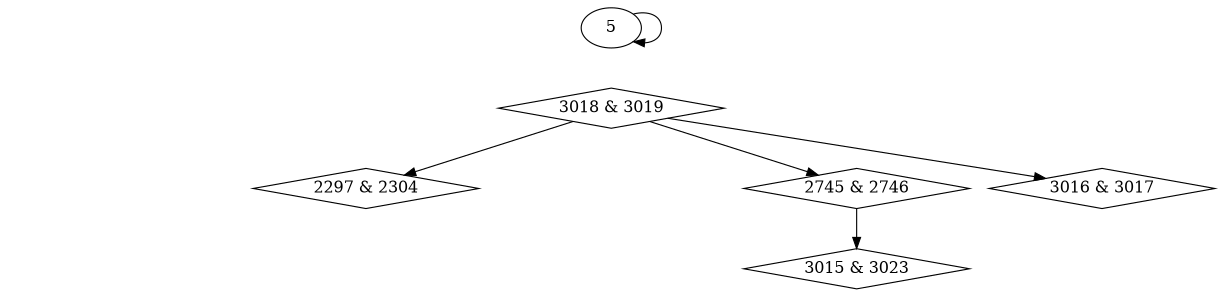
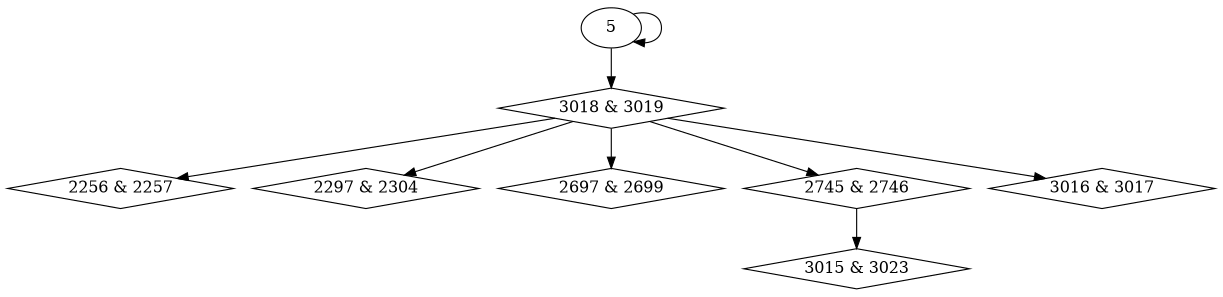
none -> (611, 63)
none -> (121, 188)
none -> (611, 188)
